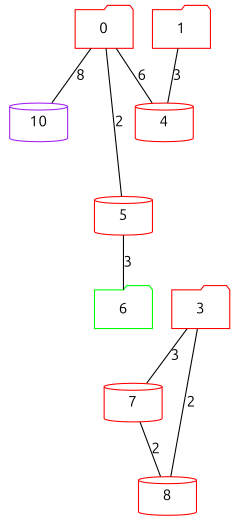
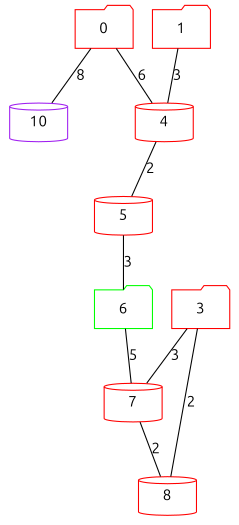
(114, 122) -> (144, 169)
none -> (128, 356)
